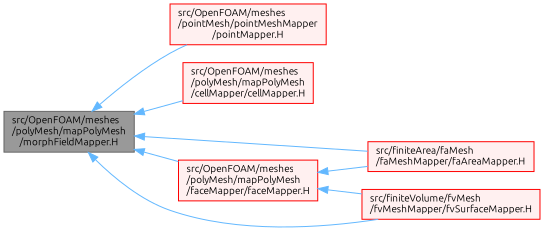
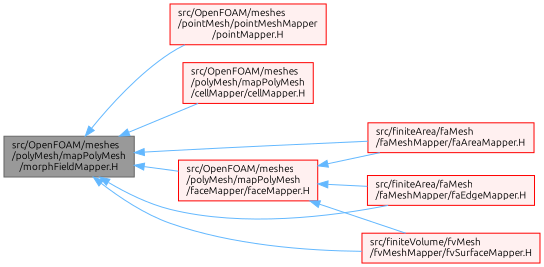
none -> (451, 190)
